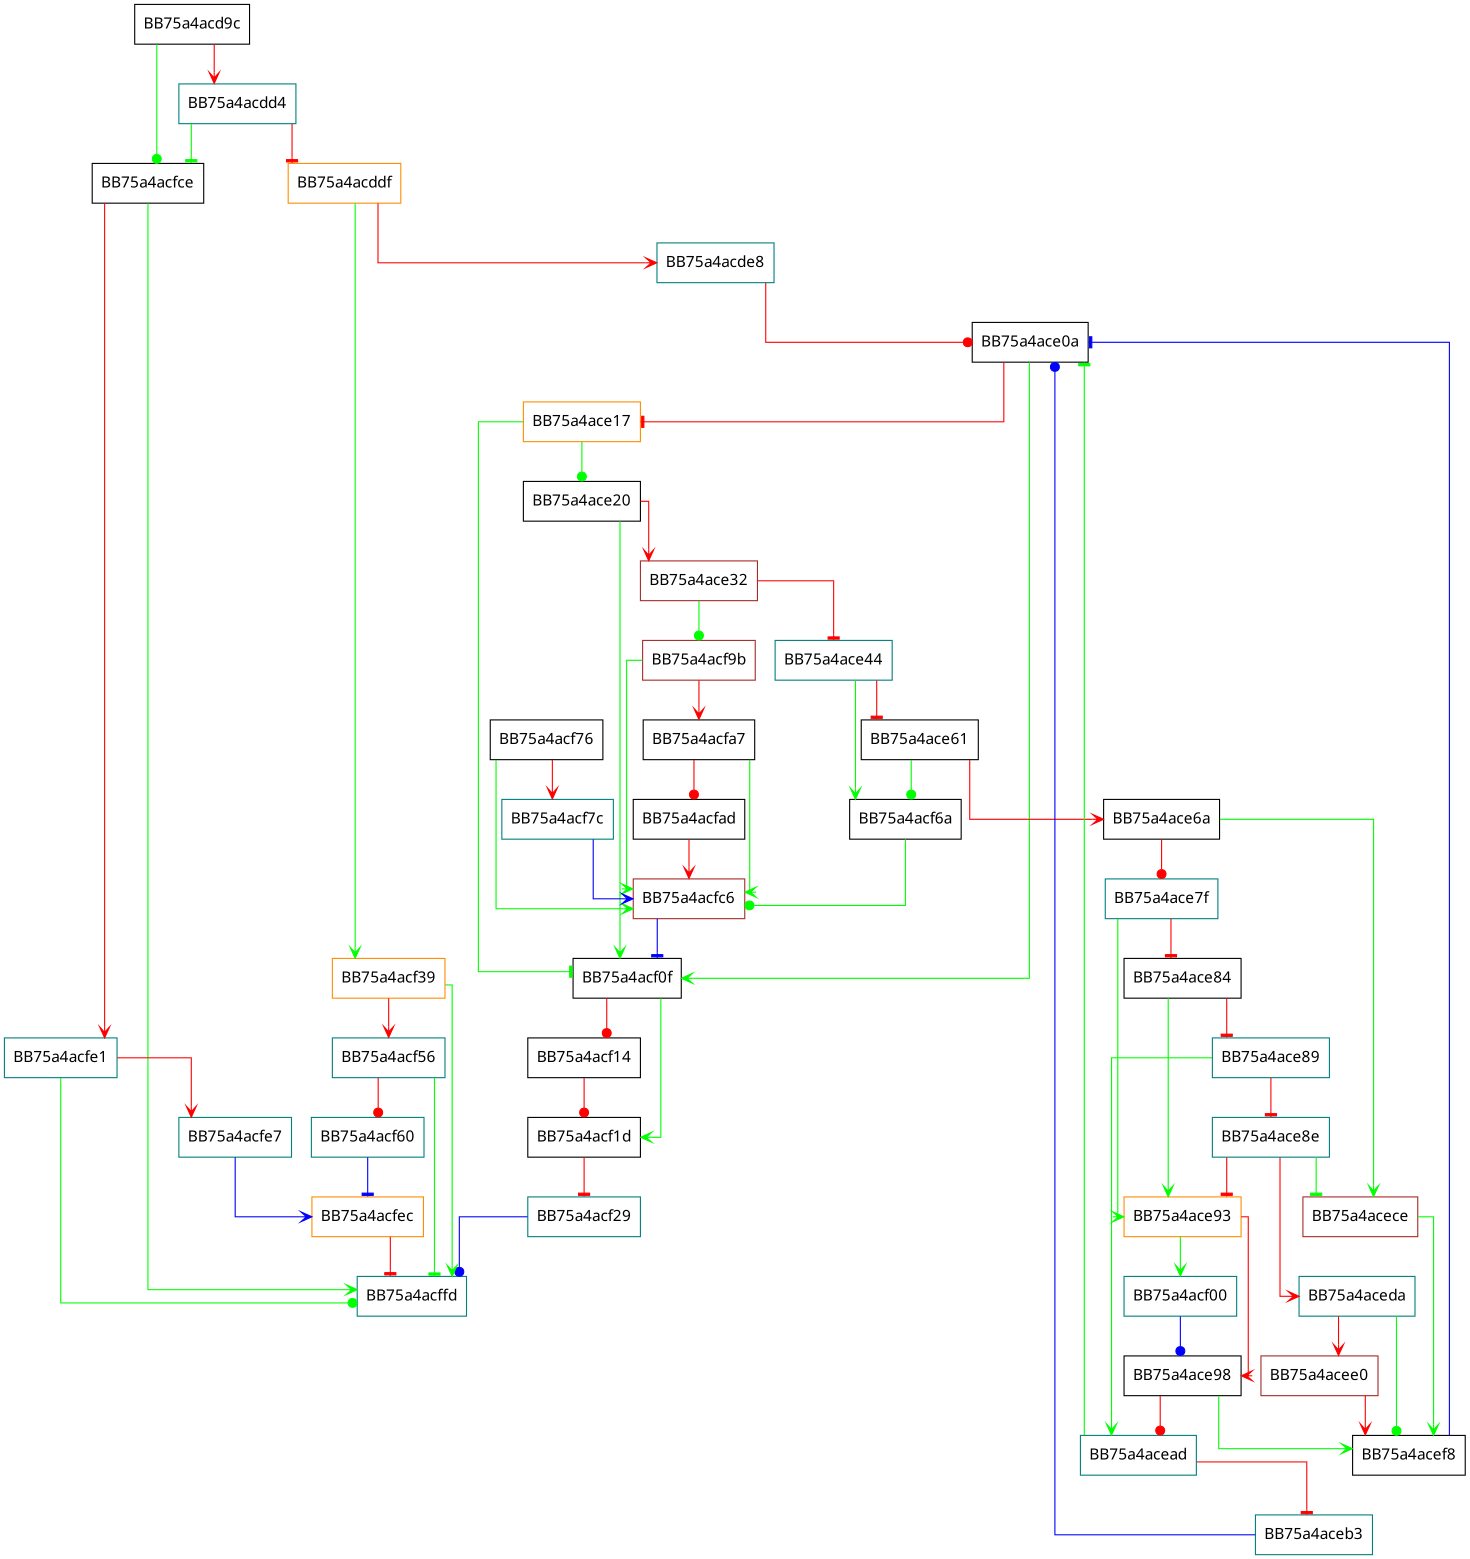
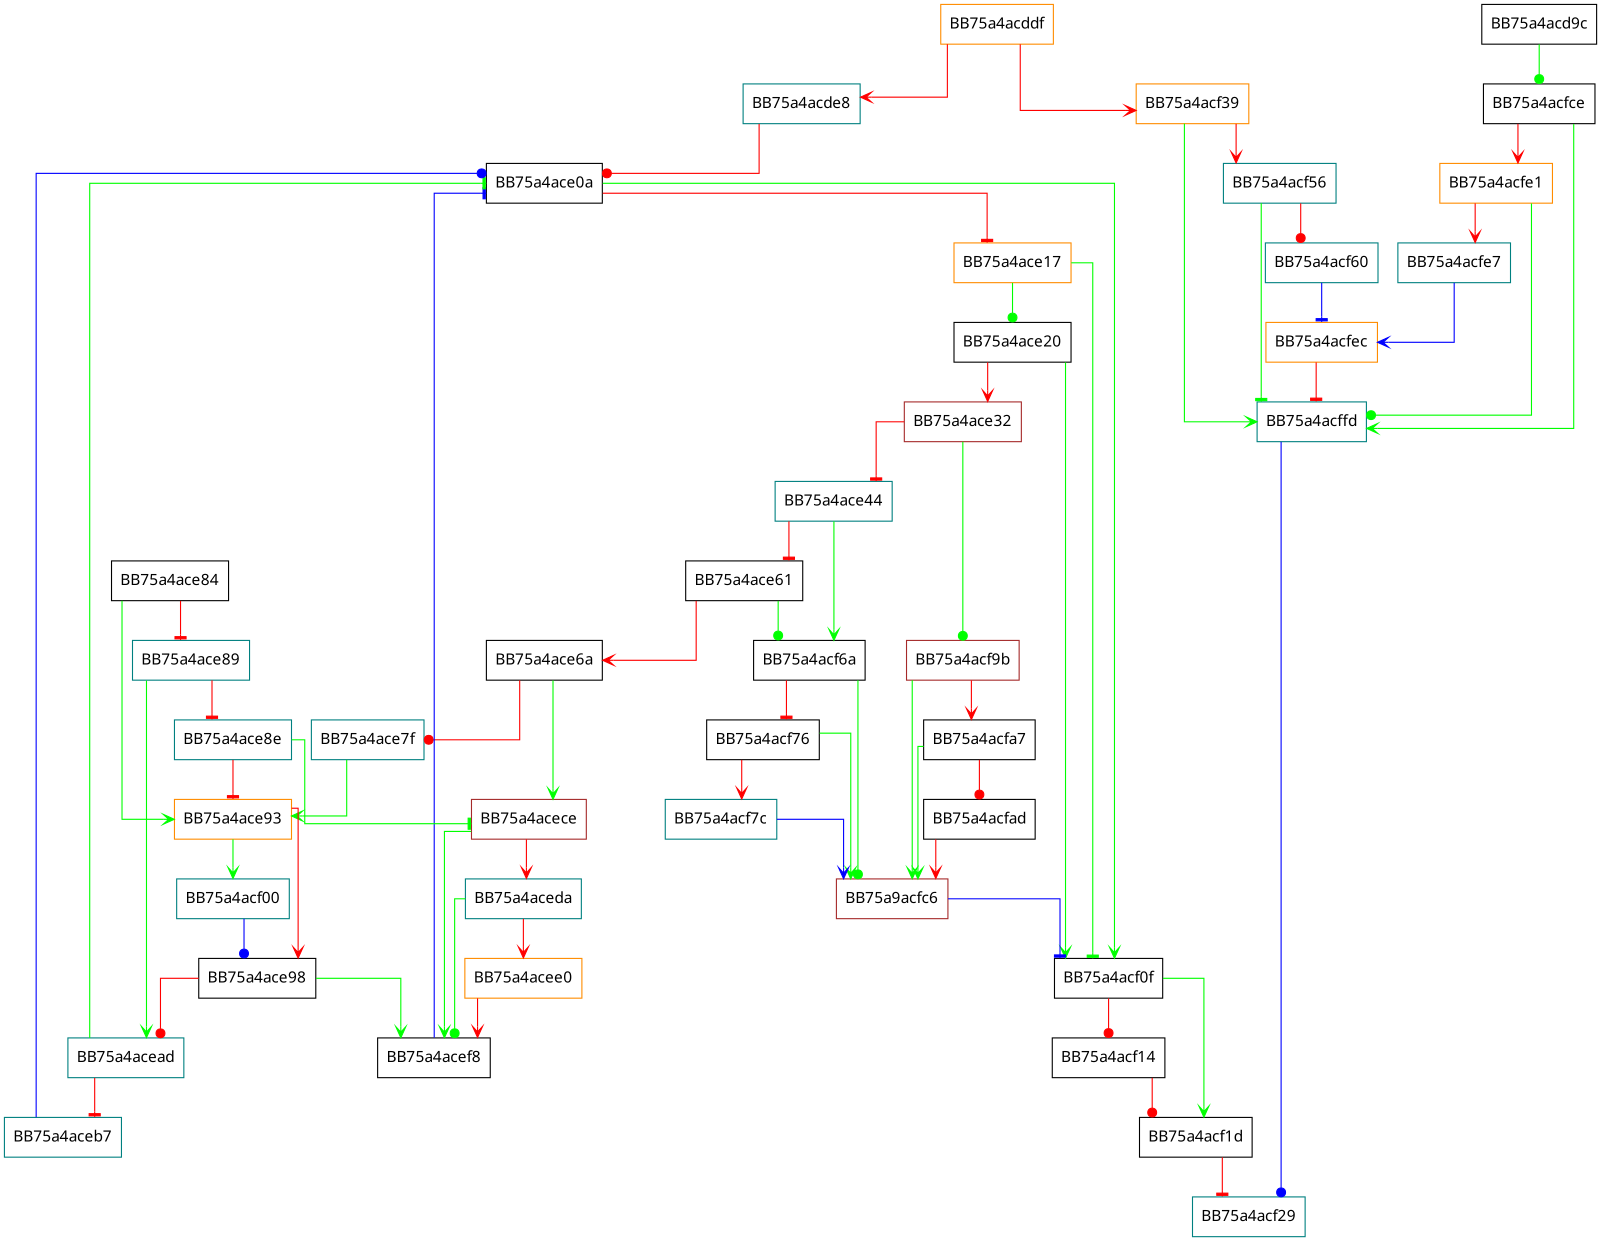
(237, 104) -> none
(355, 575) -> (1040, 110)
none -> (786, 697)
(689, 899) -> (892, 899)
(1171, 936) -> none
(61, 1058) -> (1496, 183)
(468, 1217) -> (1281, 815)
(1280, 1231) -> (526, 853)
(1319, 1376) -> (523, 978)
(1314, 1535) -> (63, 1137)
